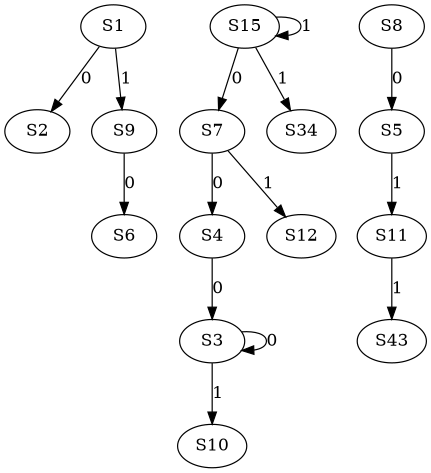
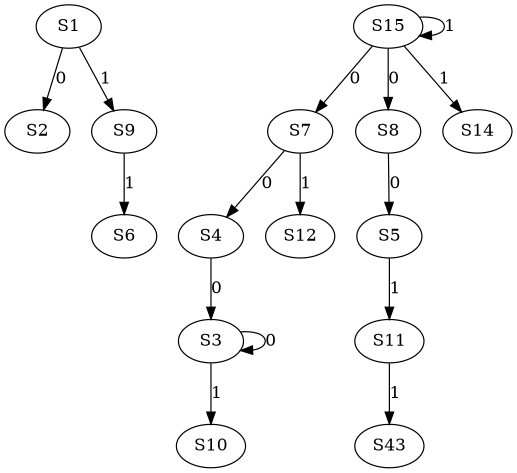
none -> (388, 73)
(301, 131) -> (477, 131)
(130, 184) -> (130, 184)
